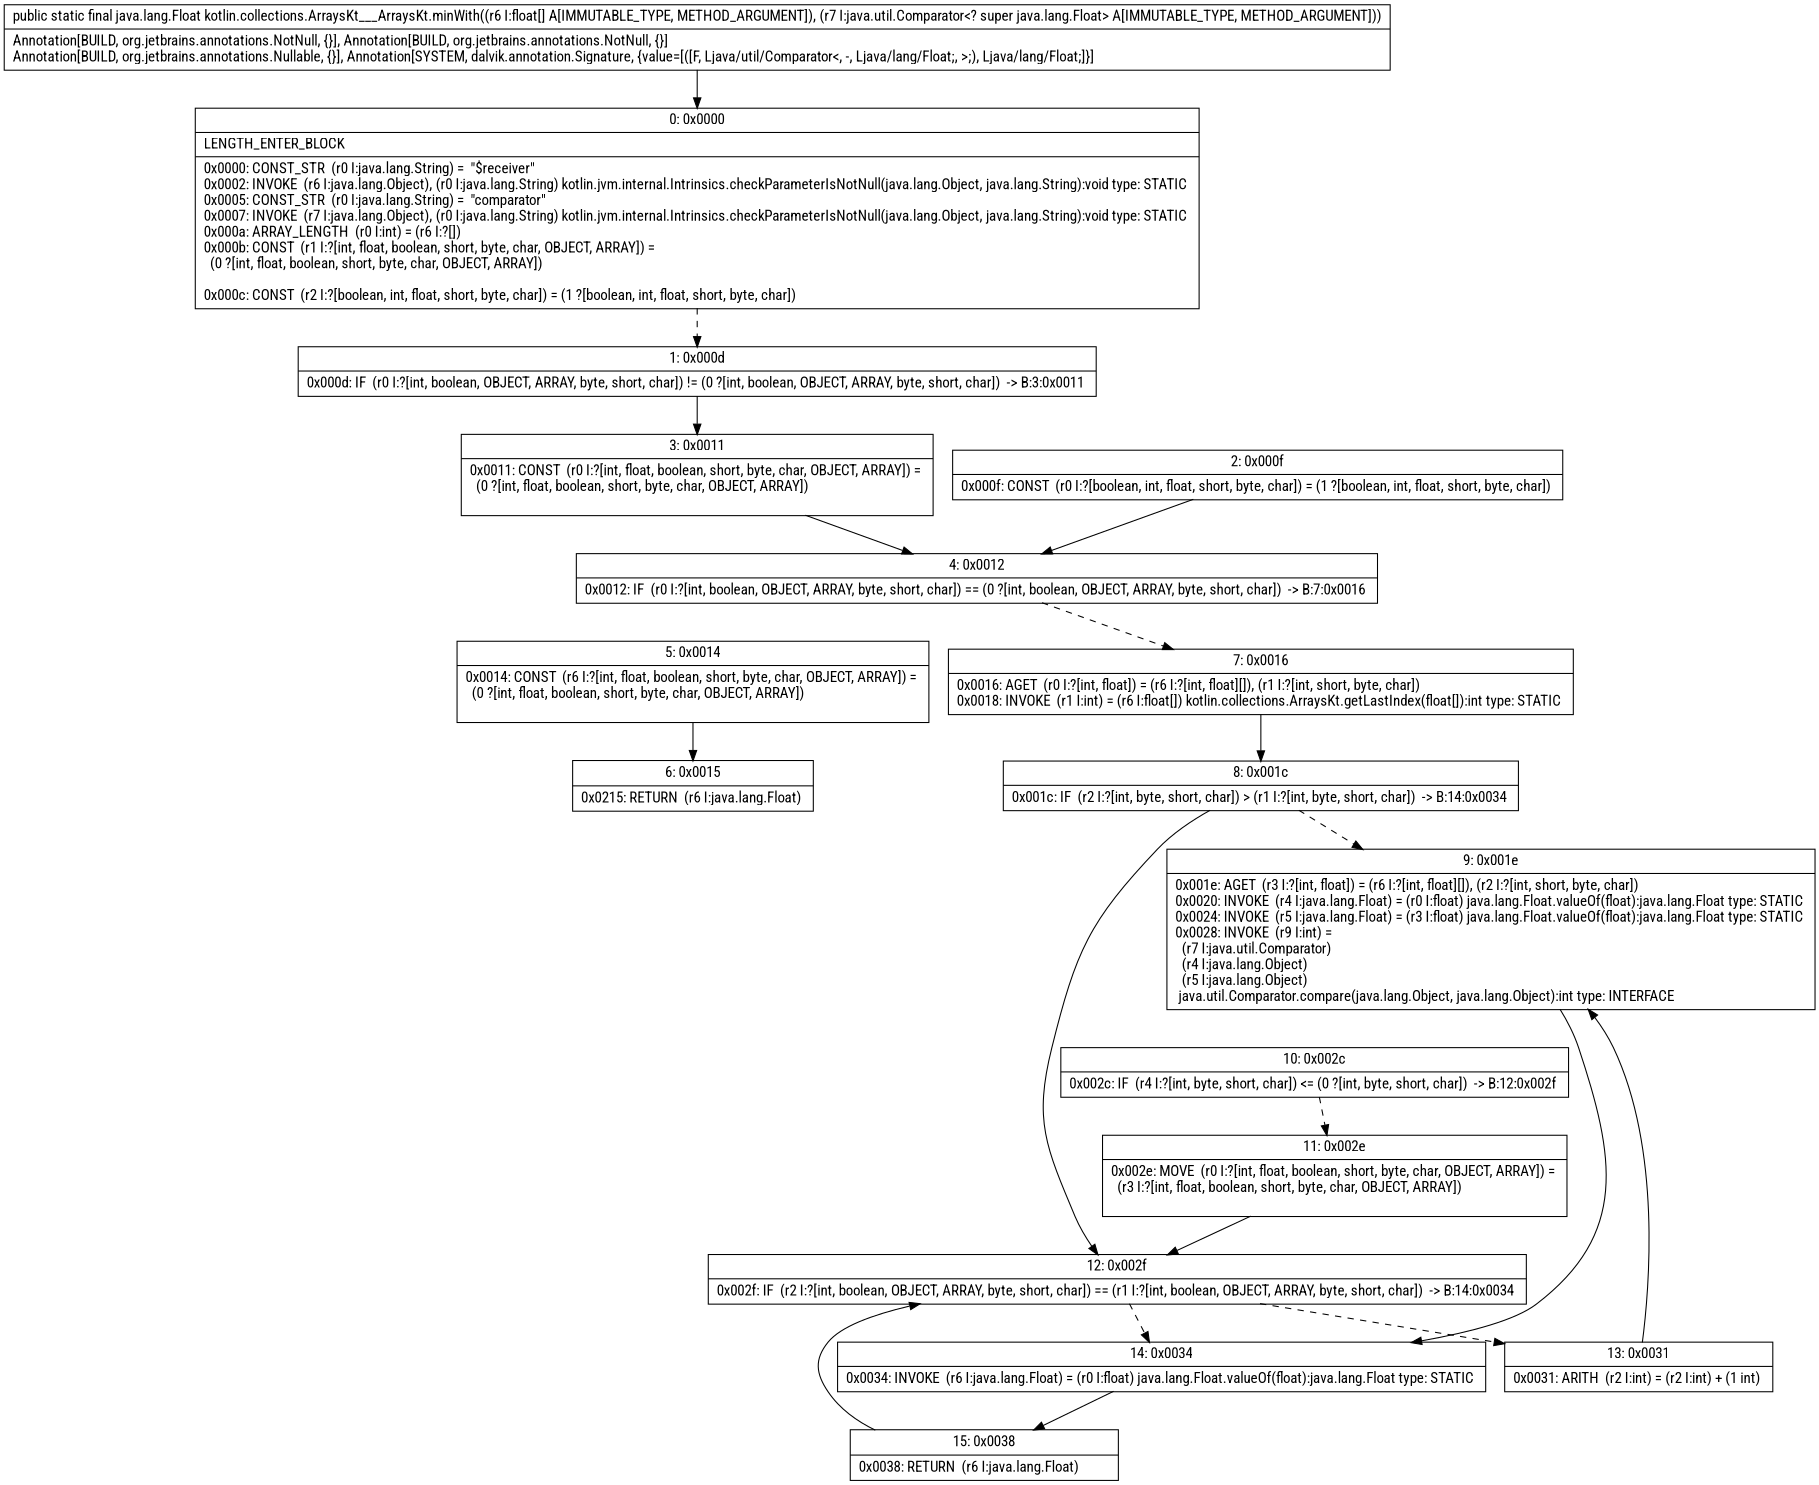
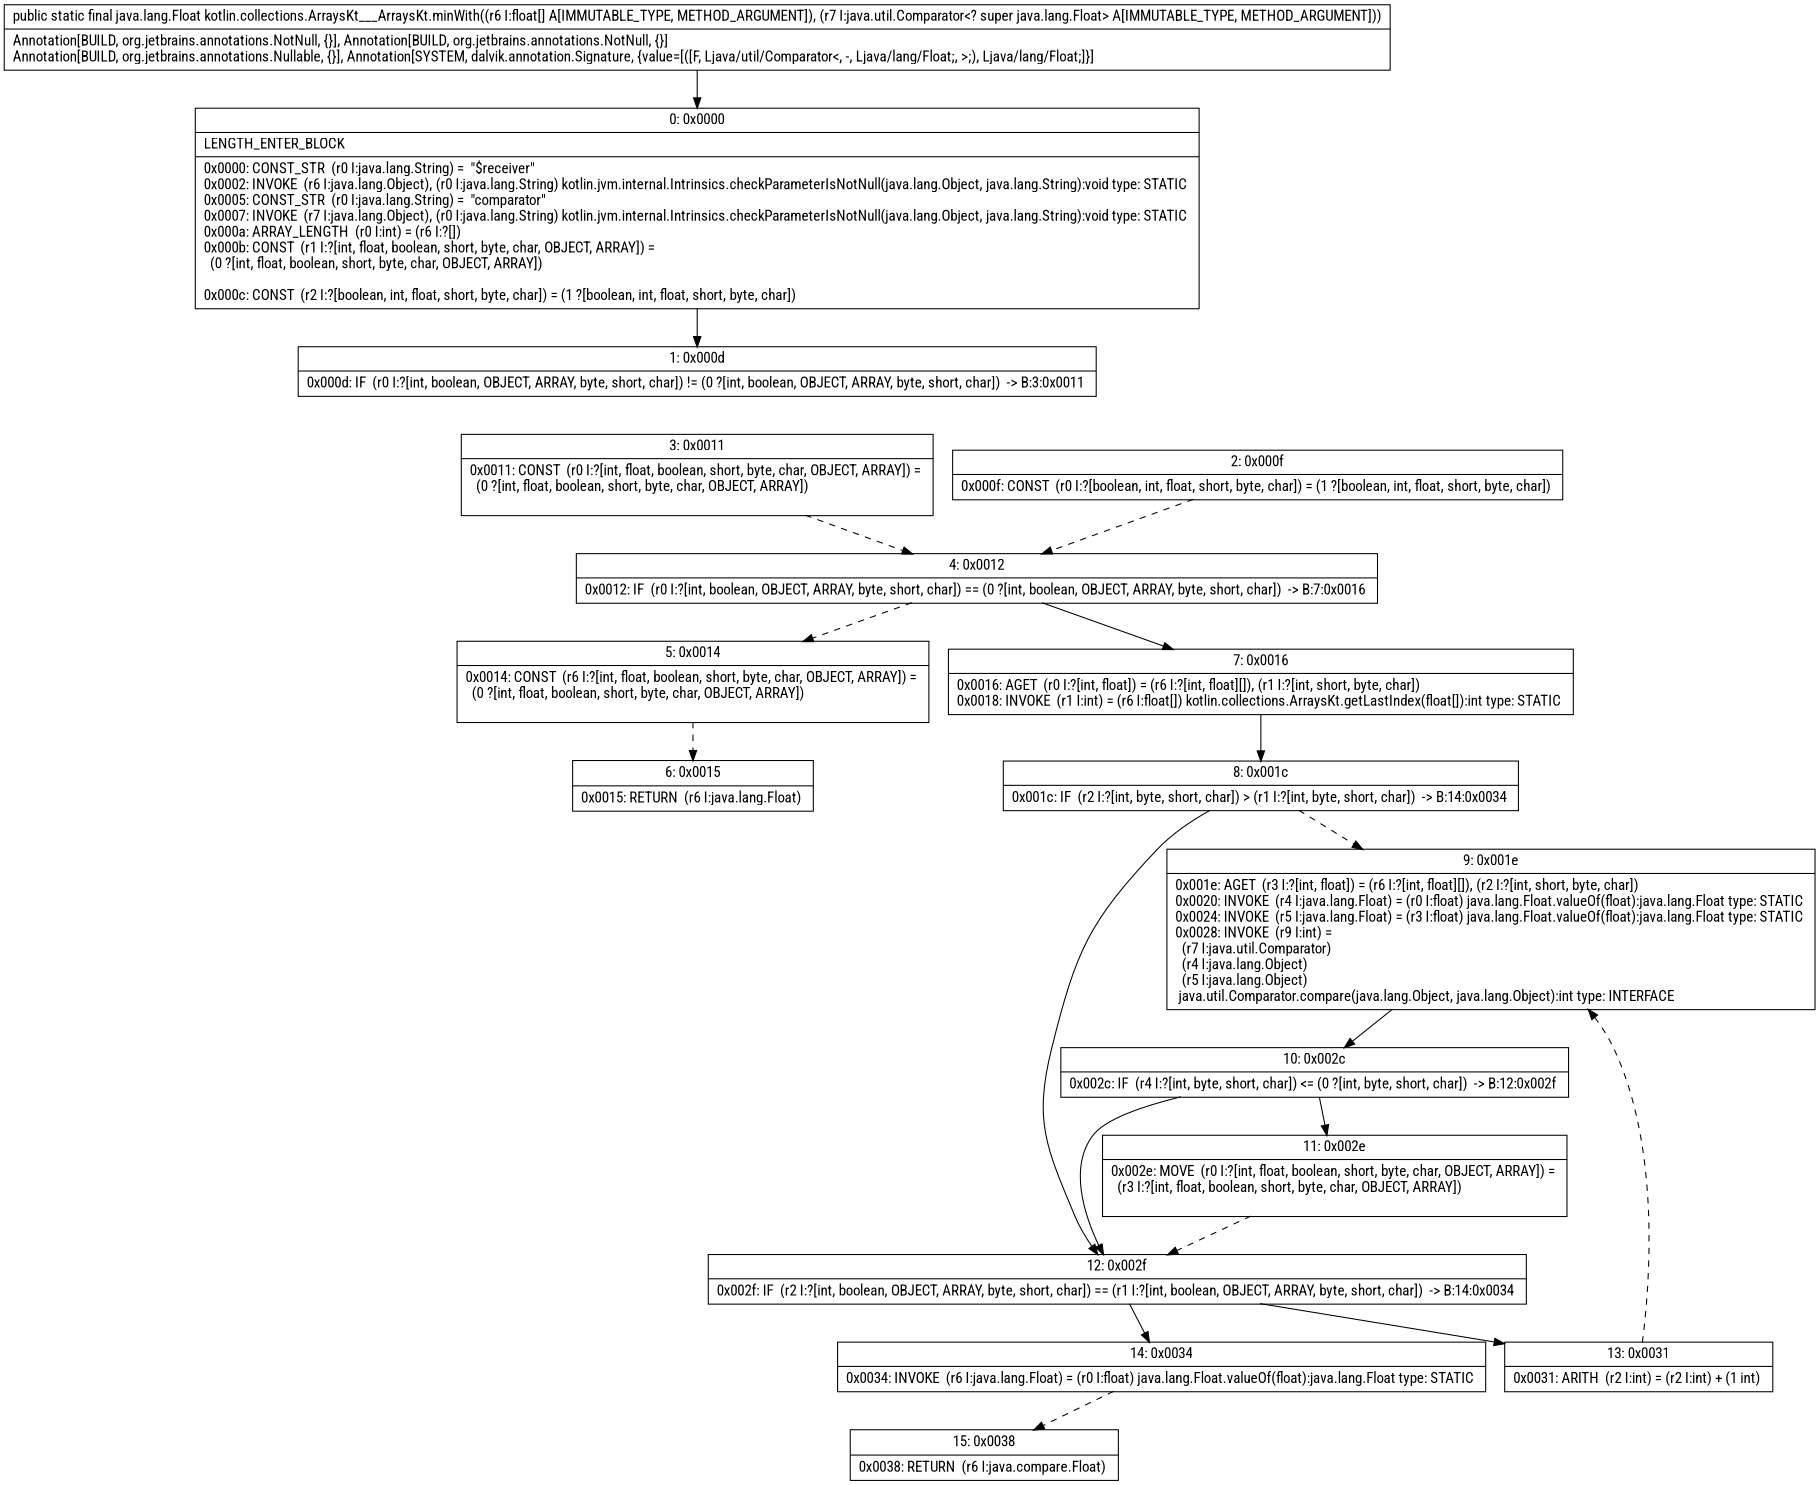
(697, 322) -> (697, 322)
(697, 410) -> none
(1122, 525) -> (1122, 525)
(854, 533) -> (854, 533)
none -> (862, 620)
(1103, 624) -> (1103, 624)
(693, 736) -> (693, 736)
(693, 798) -> (693, 798)
(1322, 1111) -> (1322, 1111)
(1646, 1175) -> (1646, 1175)
(1598, 1224) -> (1372, 1025)
(1214, 1233) -> (1214, 1233)
(1137, 1318) -> (1137, 1318)
(1377, 1323) -> (1377, 1323)
(821, 1353) -> (1088, 1143)
(1078, 1408) -> (1078, 1408)
(971, 1467) -> (984, 1467)
